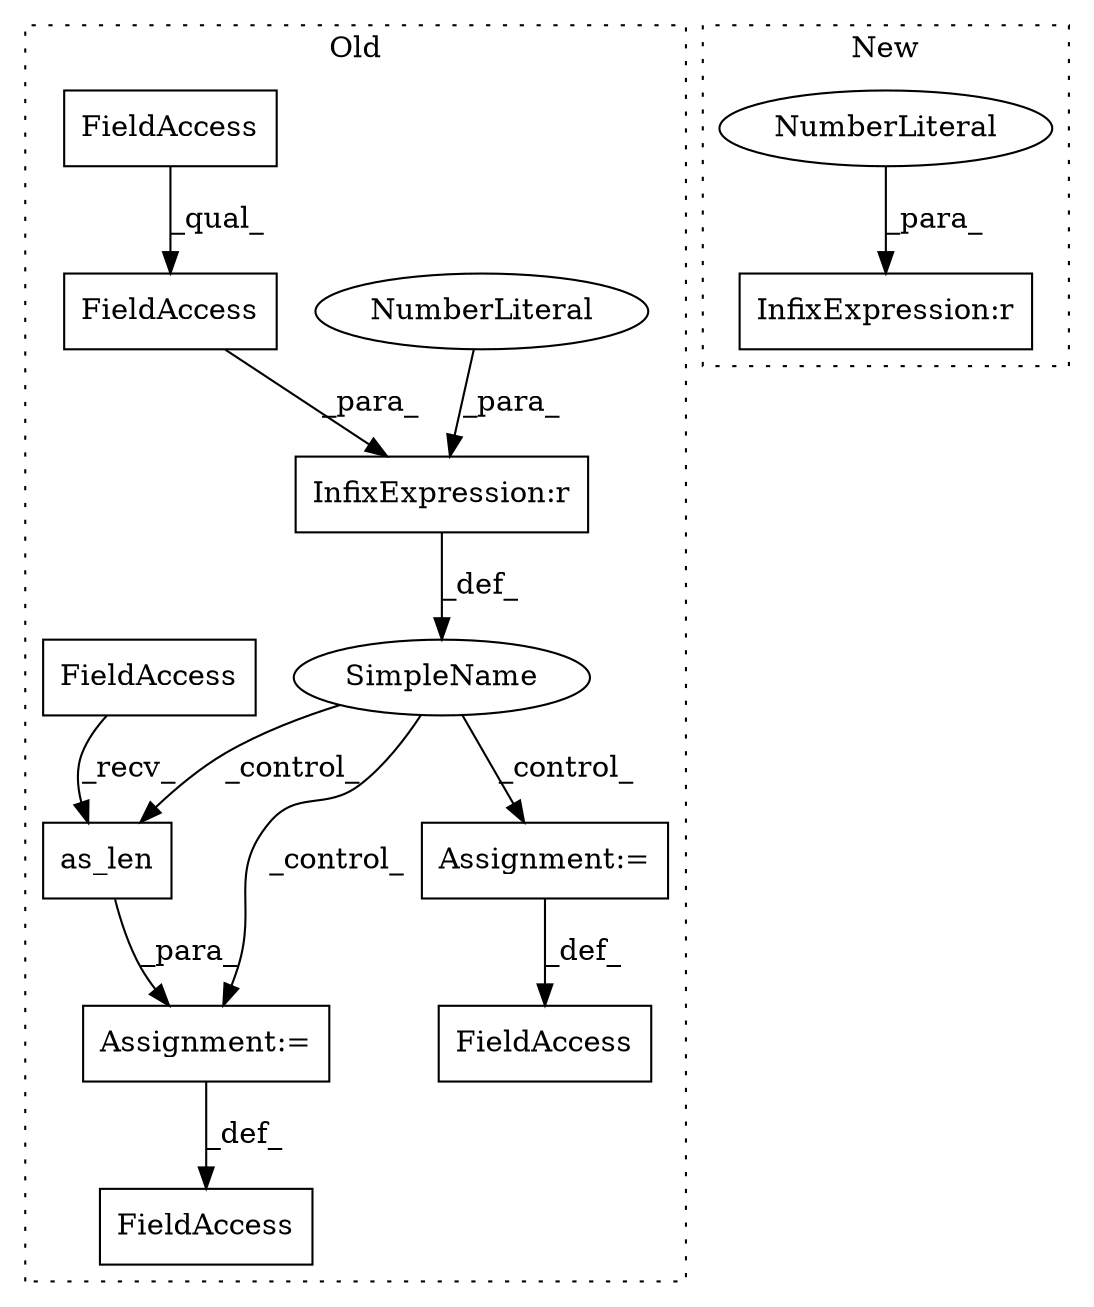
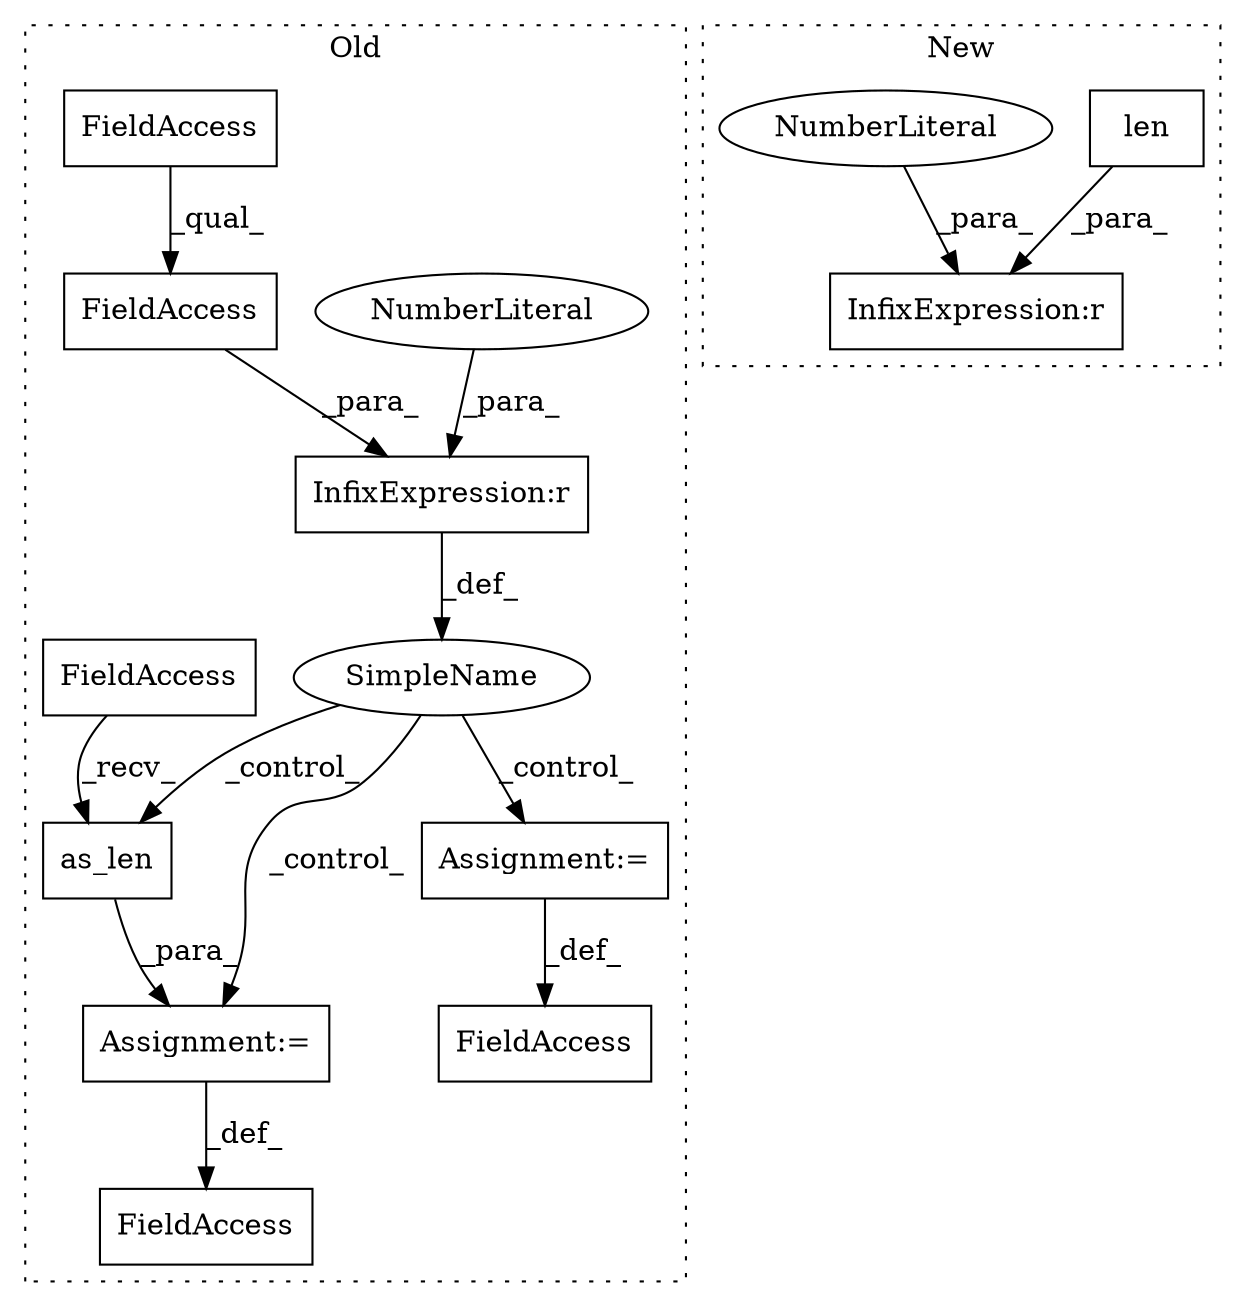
none -> (1147, 128)
